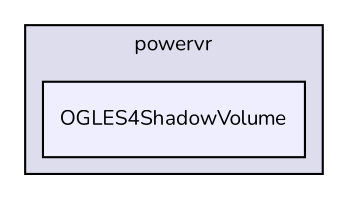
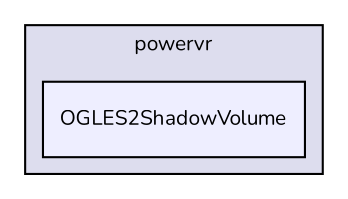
(174, 119) -> (174, 119)
